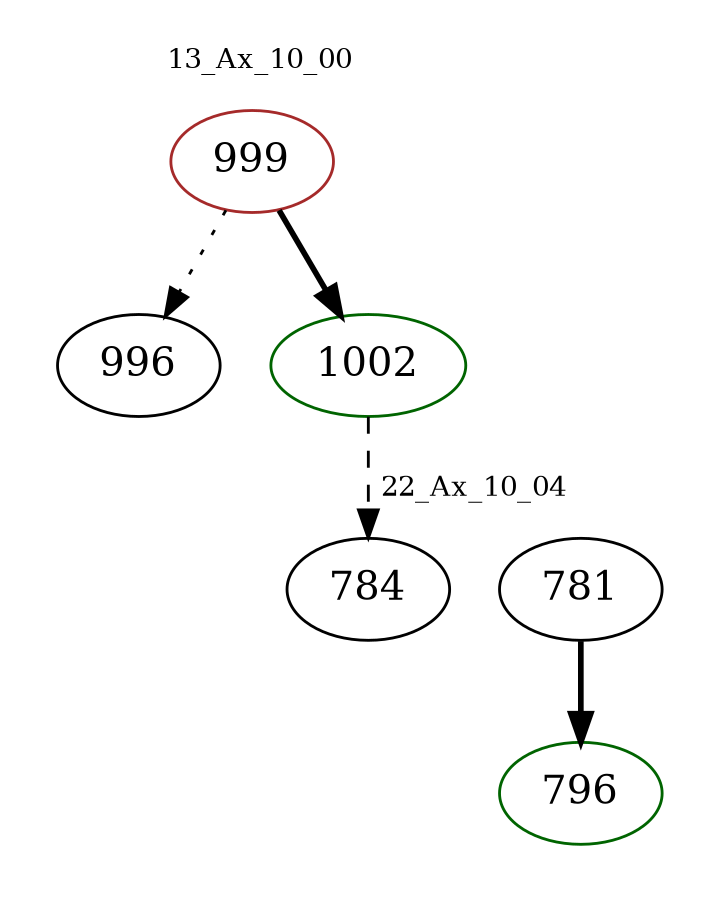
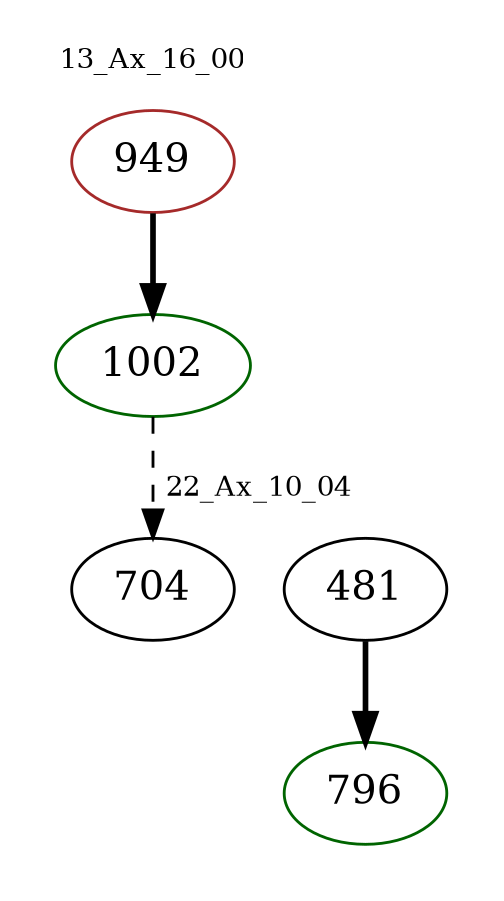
(261, 61) -> (153, 61)
(252, 162) -> (153, 162)
(139, 366) -> none
(368, 589) -> (153, 589)
(581, 589) -> (366, 589)
